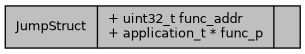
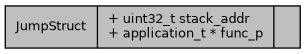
(176, 19) -> (179, 19)
